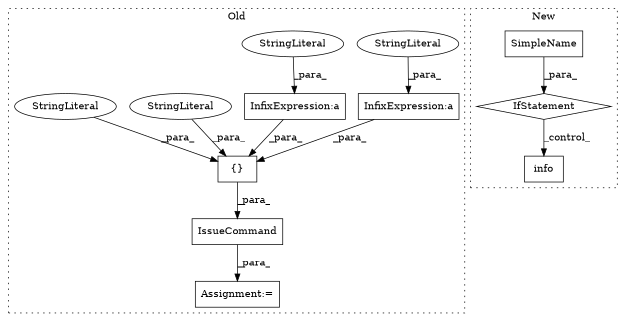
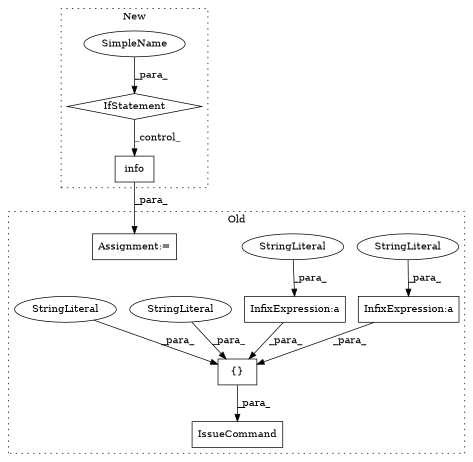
(544, 44) -> (135, 44)
(237, 259) -> (135, 204)
